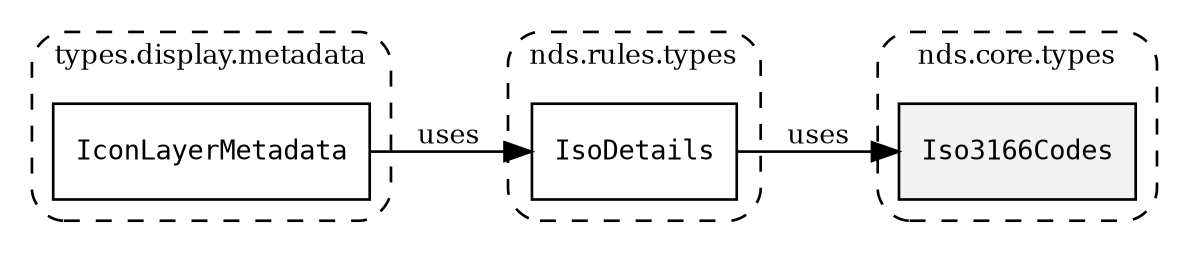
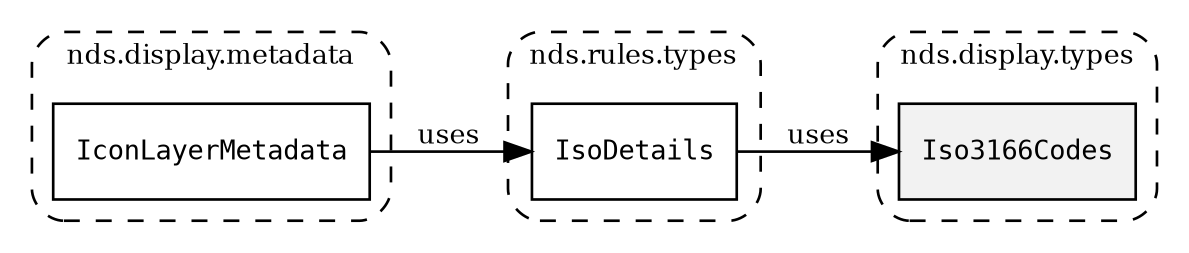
(211, 57) -> (211, 57)
(1017, 57) -> (1017, 57)
